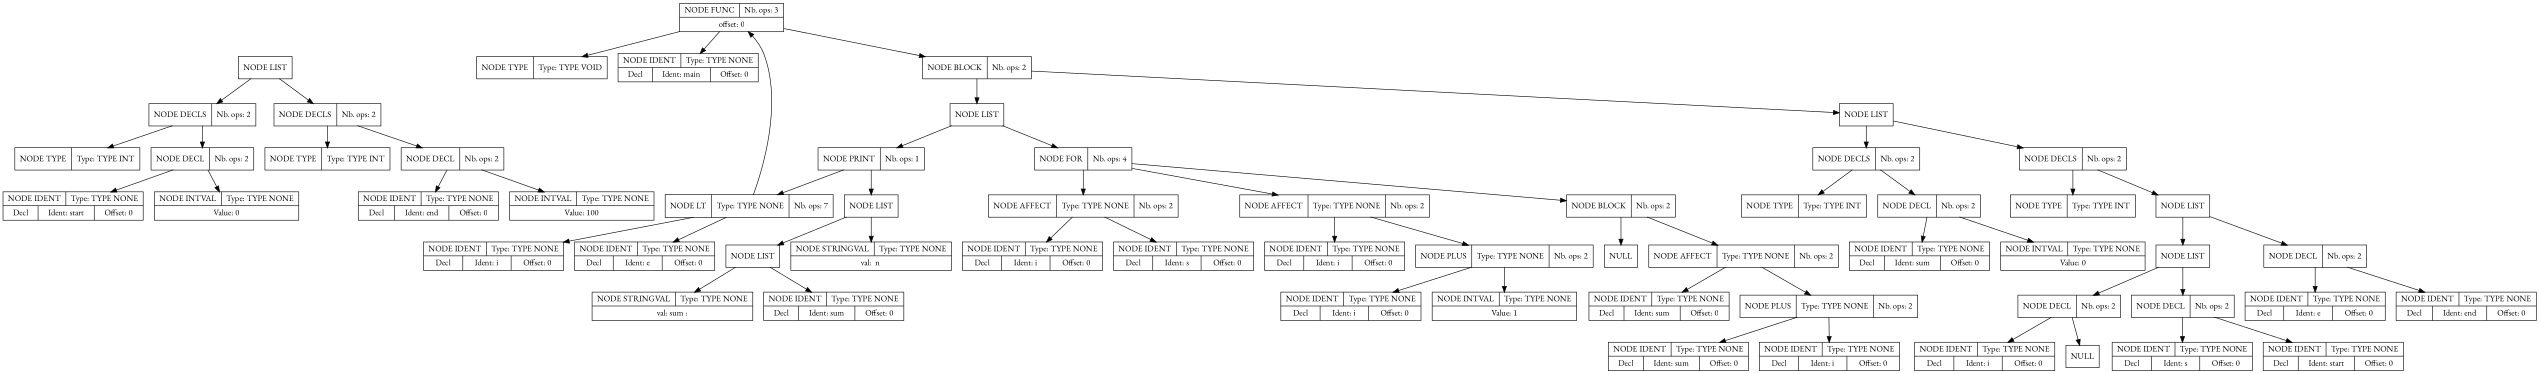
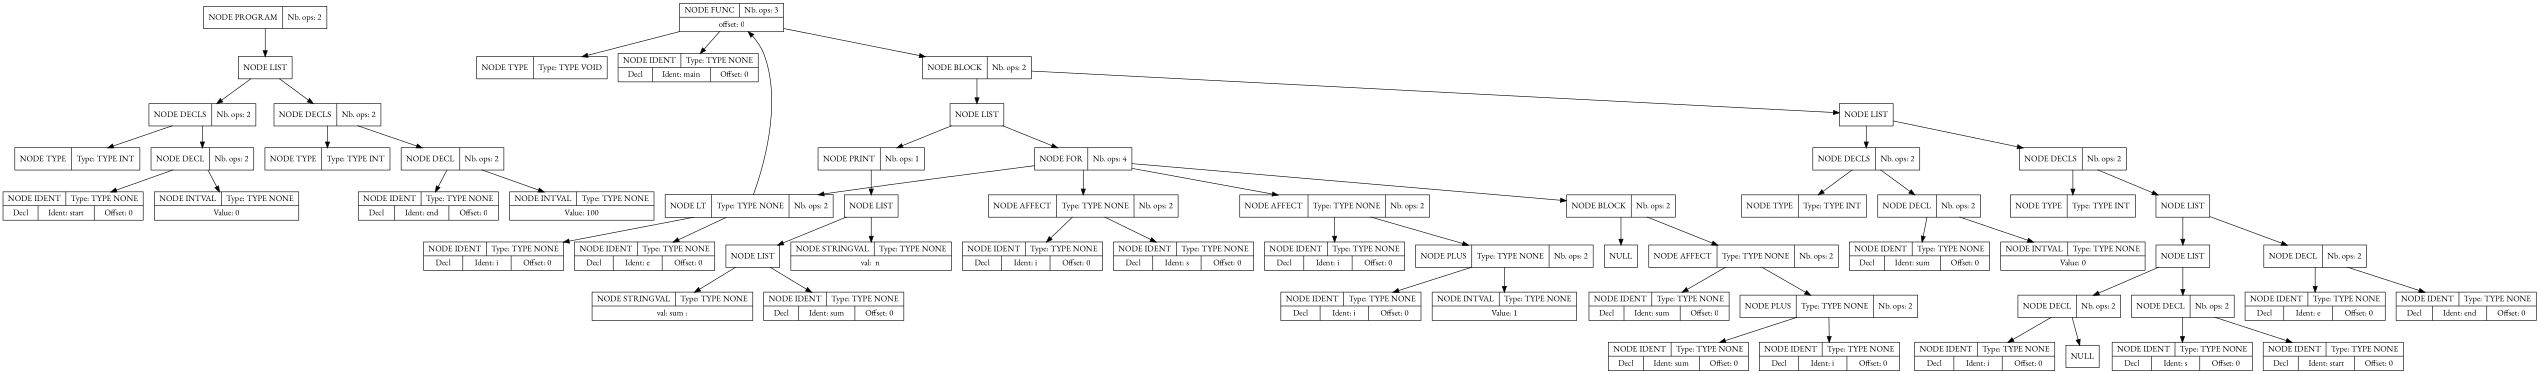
none -> (265, 18)
(813, 181) -> (929, 179)
(811, 206) -> (811, 206)
